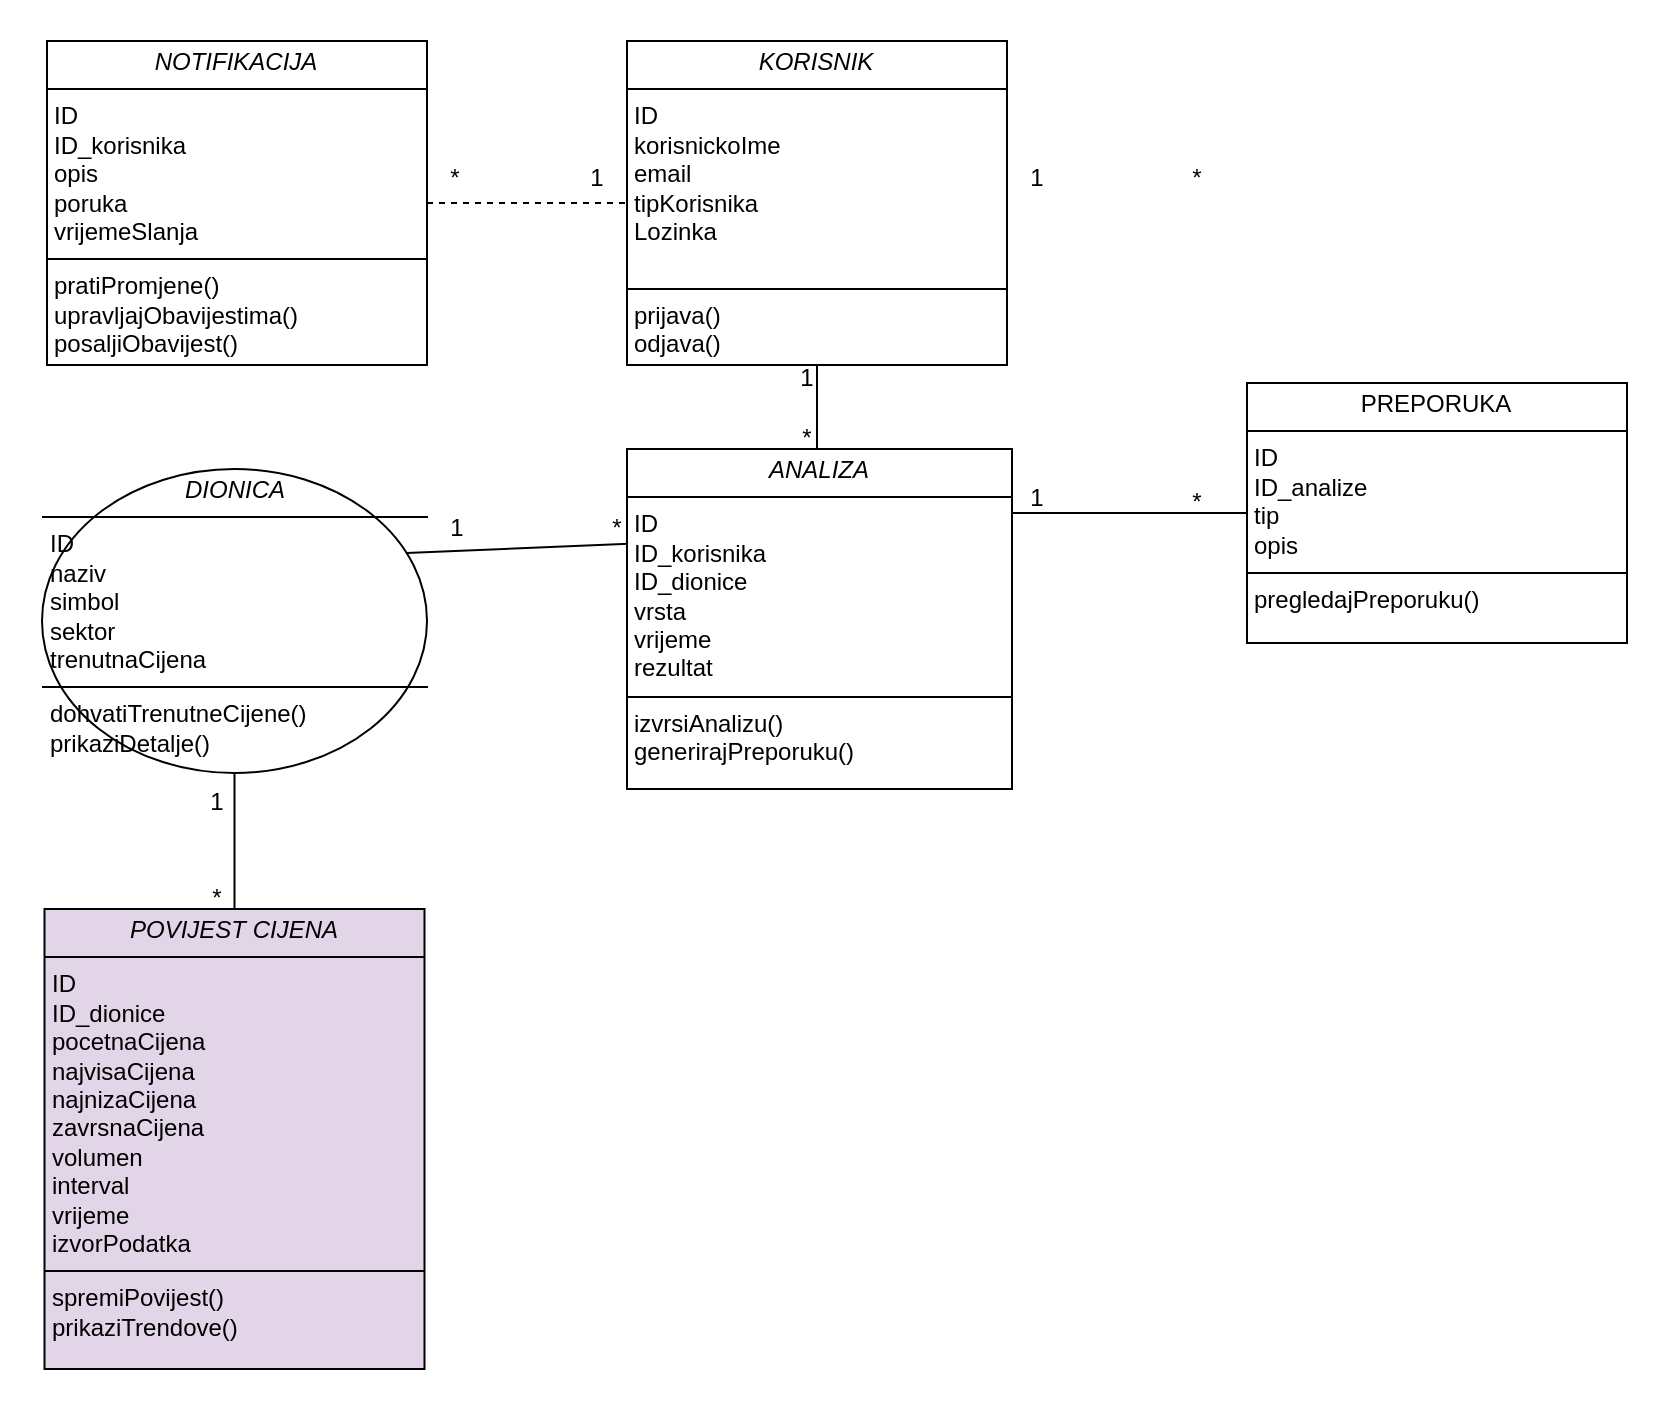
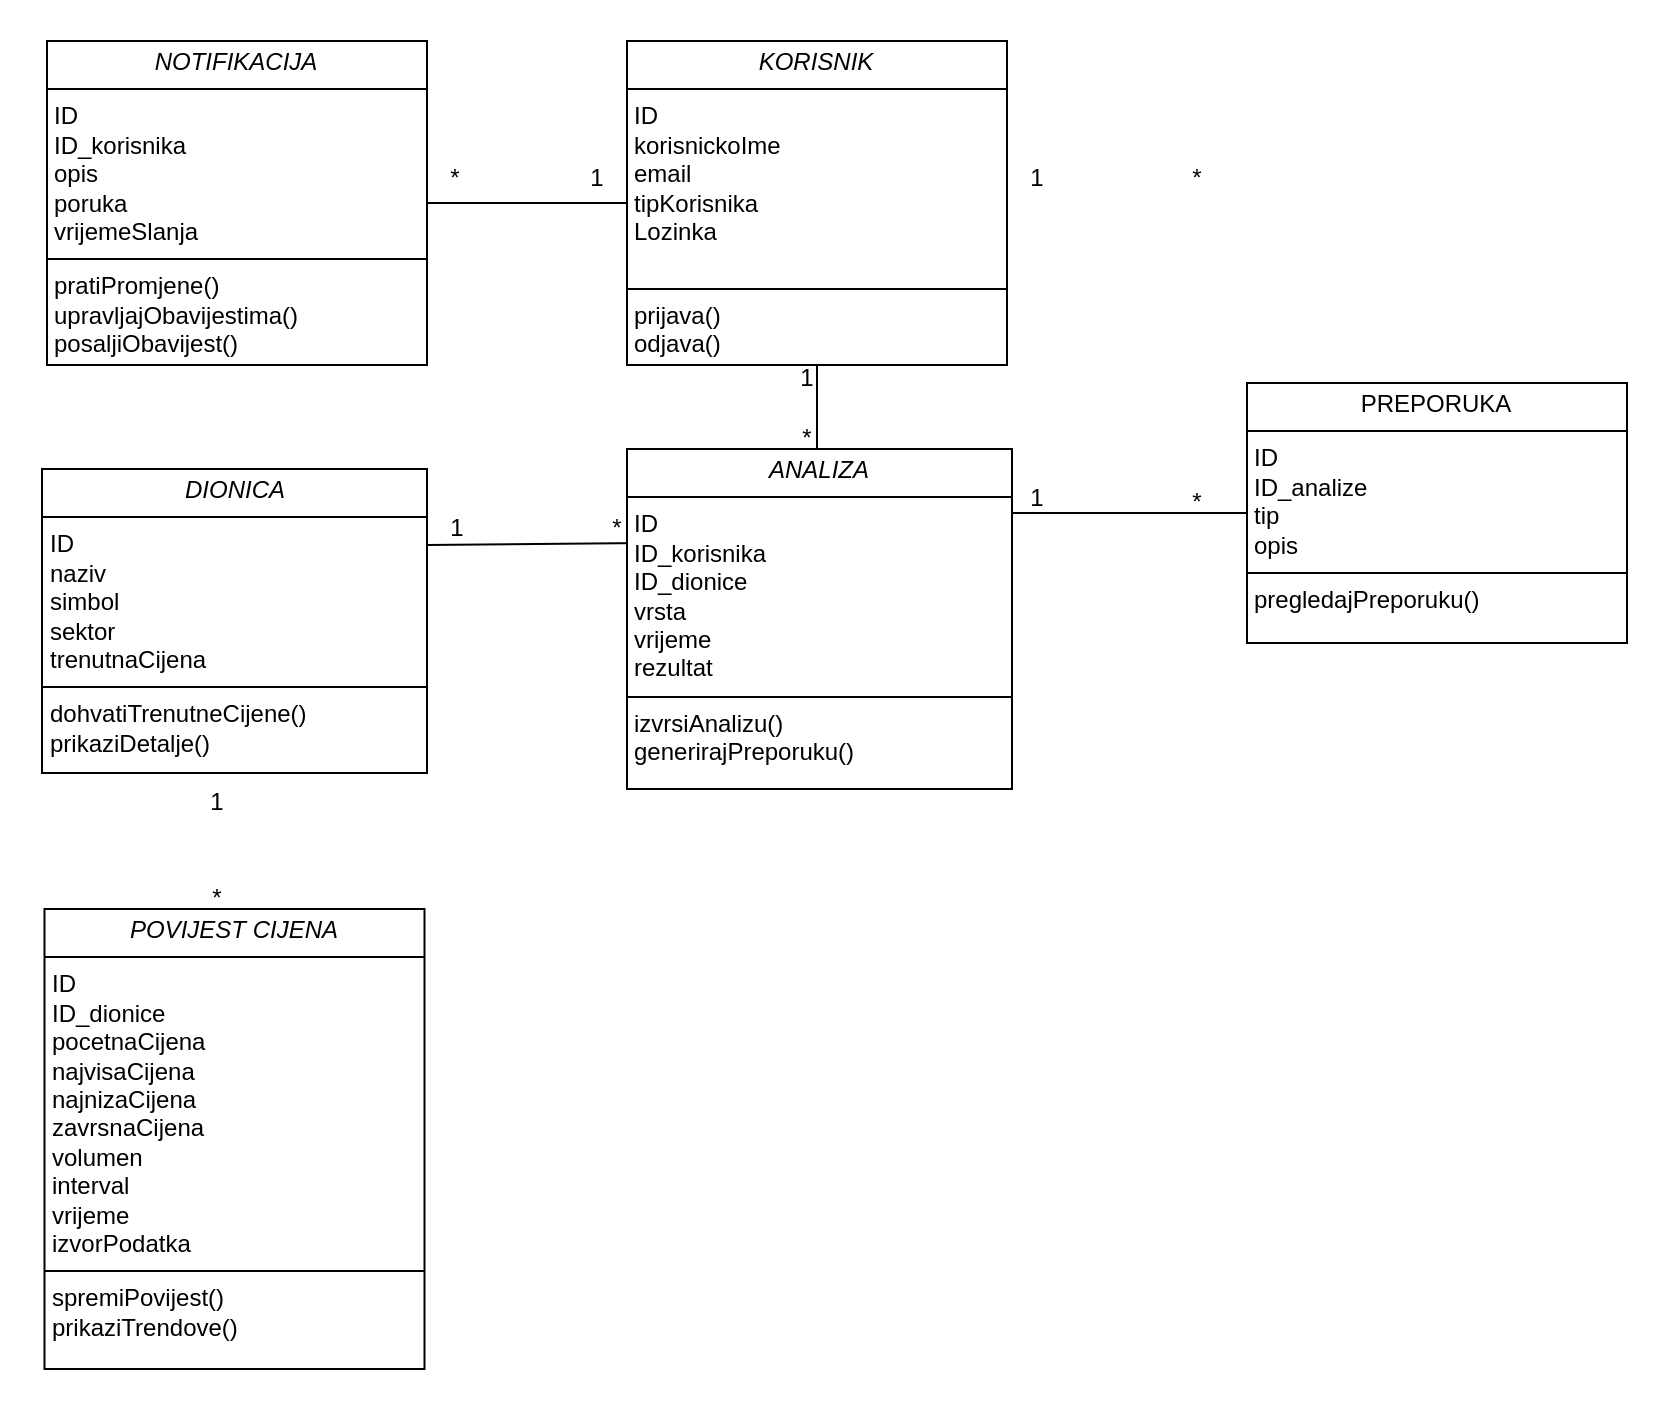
(529, 203) -> (529, 203)
(235, 621) -> (235, 621)
(235, 841) -> none
(235, 1139) -> (235, 1139)
